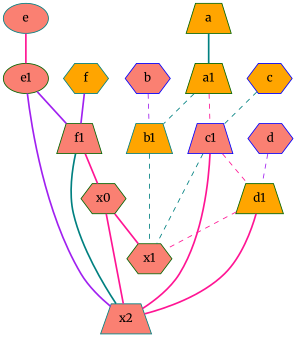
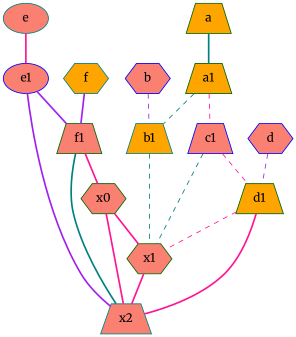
(26, 78) -> (26, 78)
(270, 78) -> none
(195, 240) -> (138, 289)
